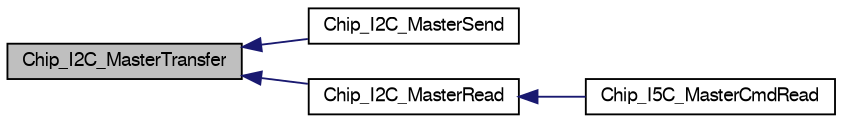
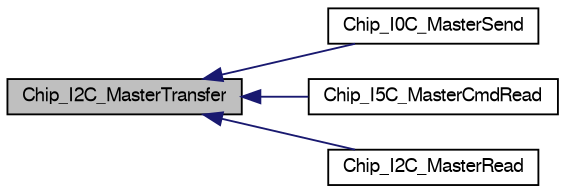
(414, 26) -> (433, 26)
(562, 97) -> (285, 97)
